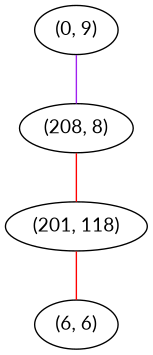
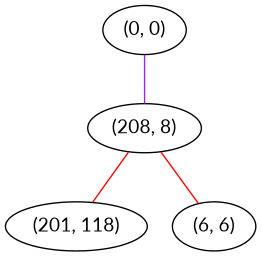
(76, 30) -> (145, 30)
(76, 276) -> (180, 178)
